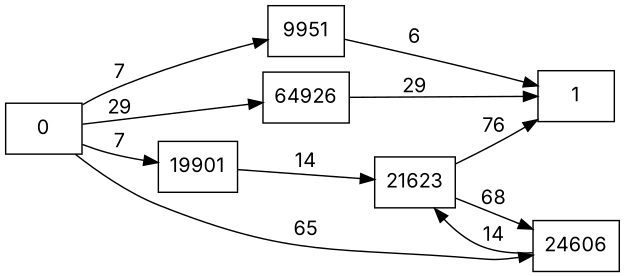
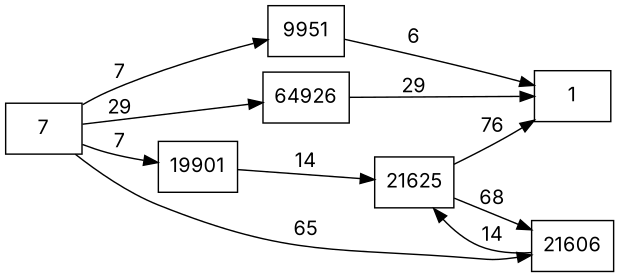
(44, 129) -> (44, 129)
(415, 182) -> (414, 182)
(576, 246) -> (573, 246)
